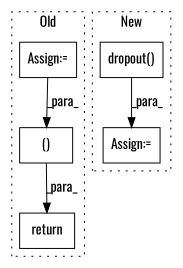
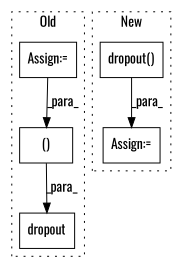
(47, 231) -> (47, 231)
